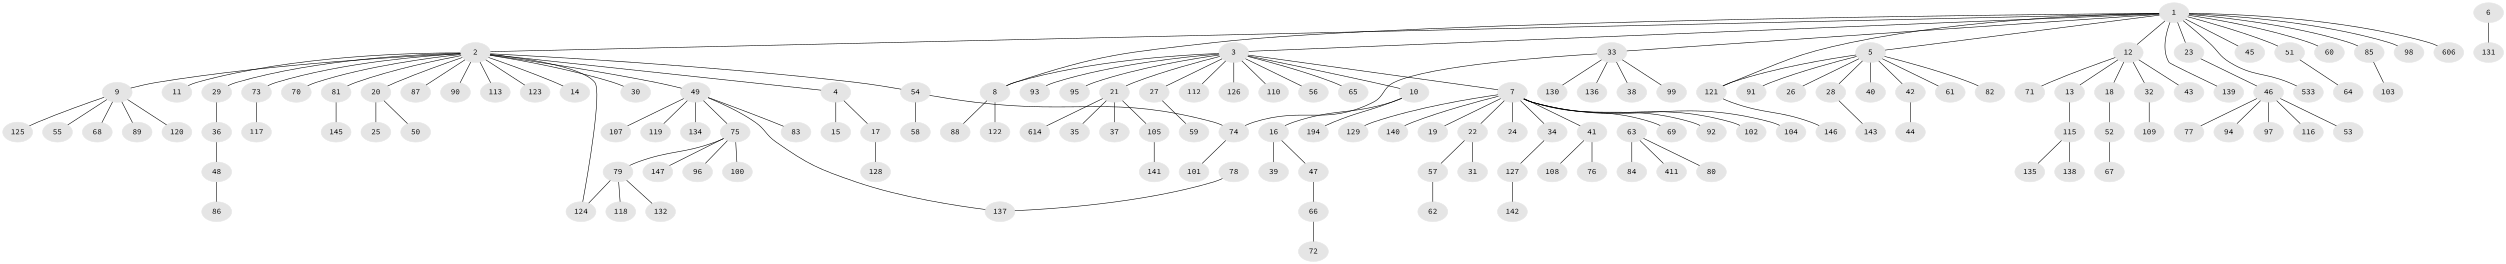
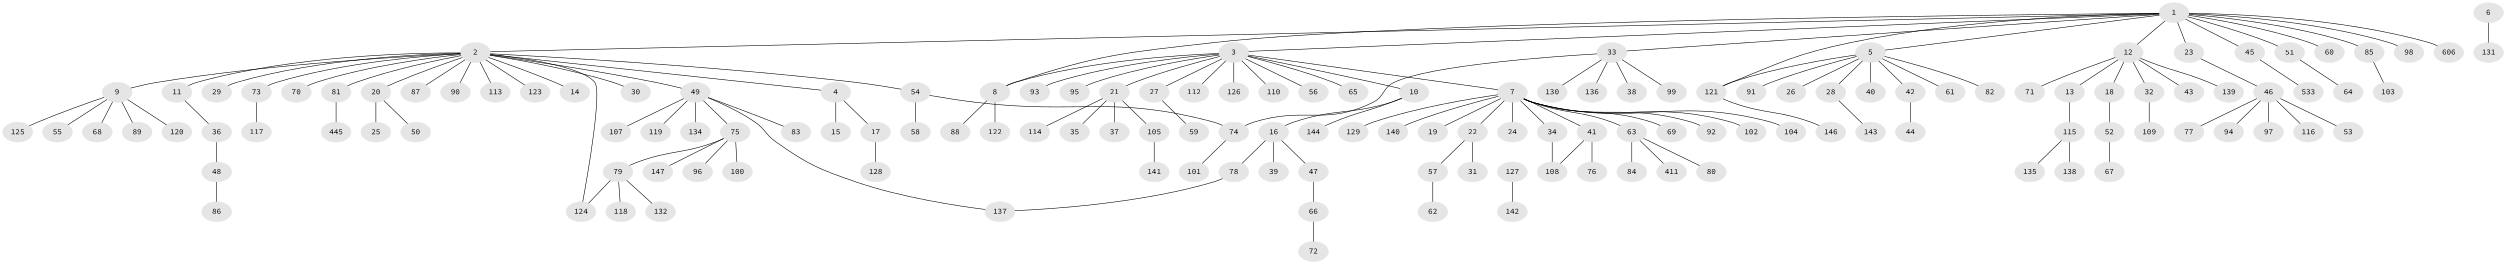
(2234, 64) -> (2279, 72)
(2174, 65) -> (2179, 72)
(217, 112) -> (197, 112)
none -> (1589, 116)
(336, 132) -> (336, 132)
(1035, 132) -> (1035, 132)
(1313, 132) -> (1313, 132)
none -> (1254, 152)
(1532, 152) -> (1552, 152)
